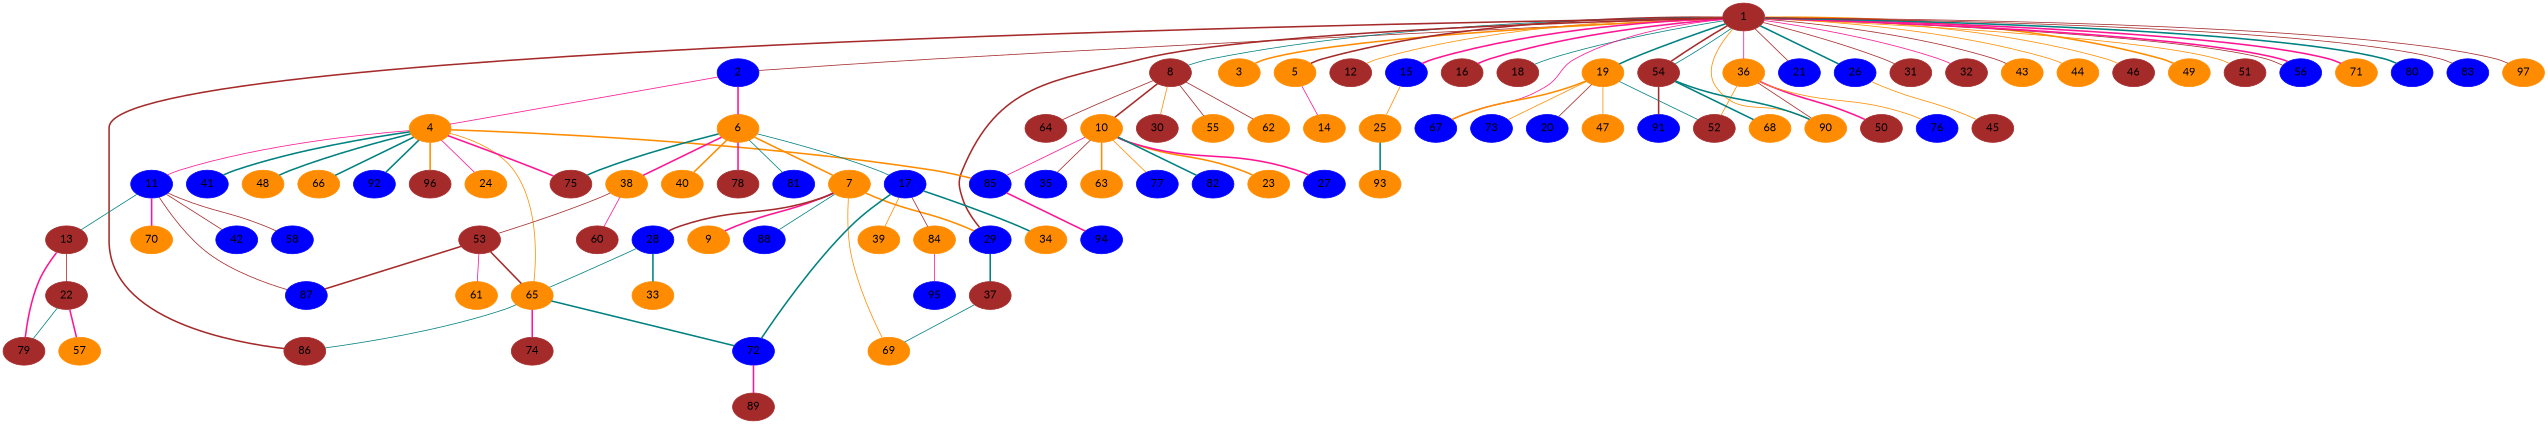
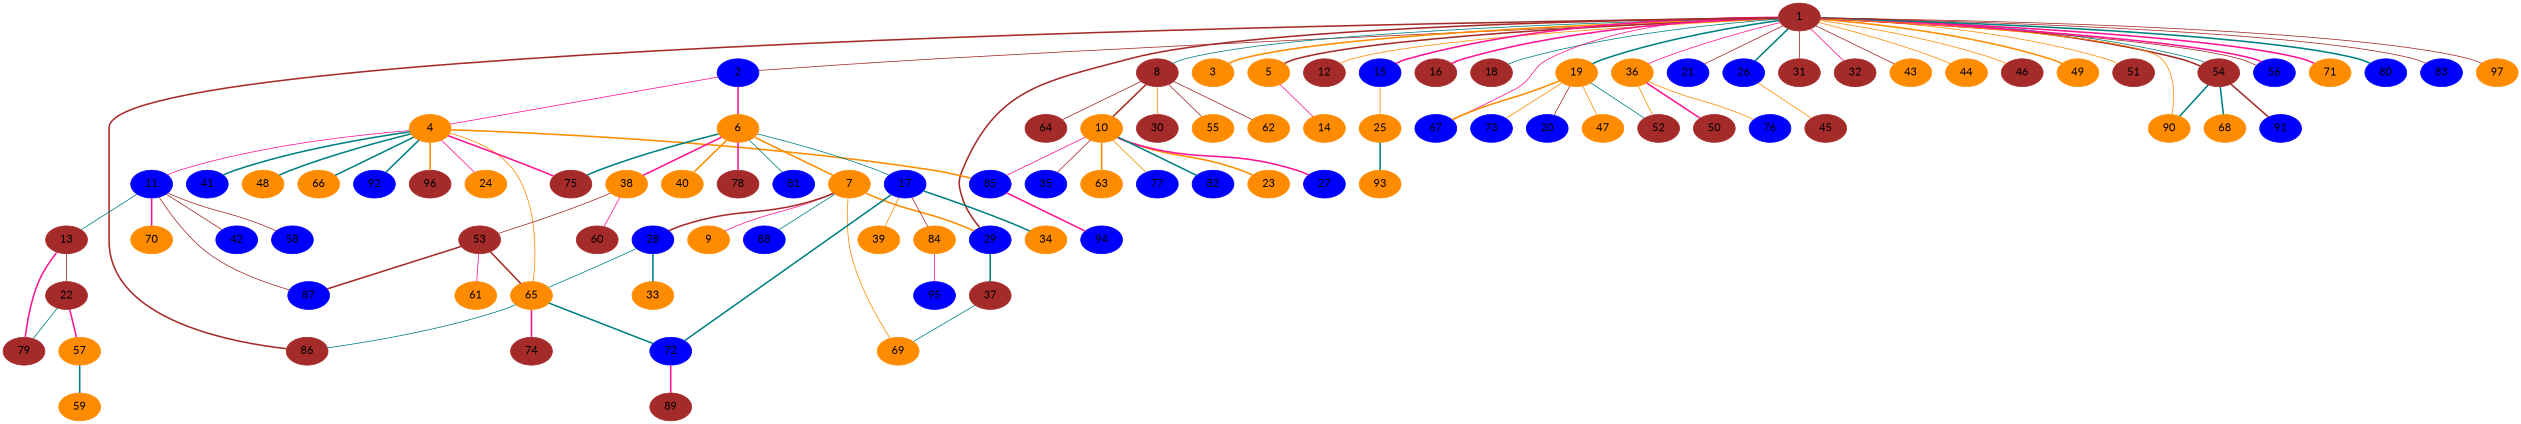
(1785, 101) -> none
(768, 215) -> (768, 215)
none -> (80, 407)
